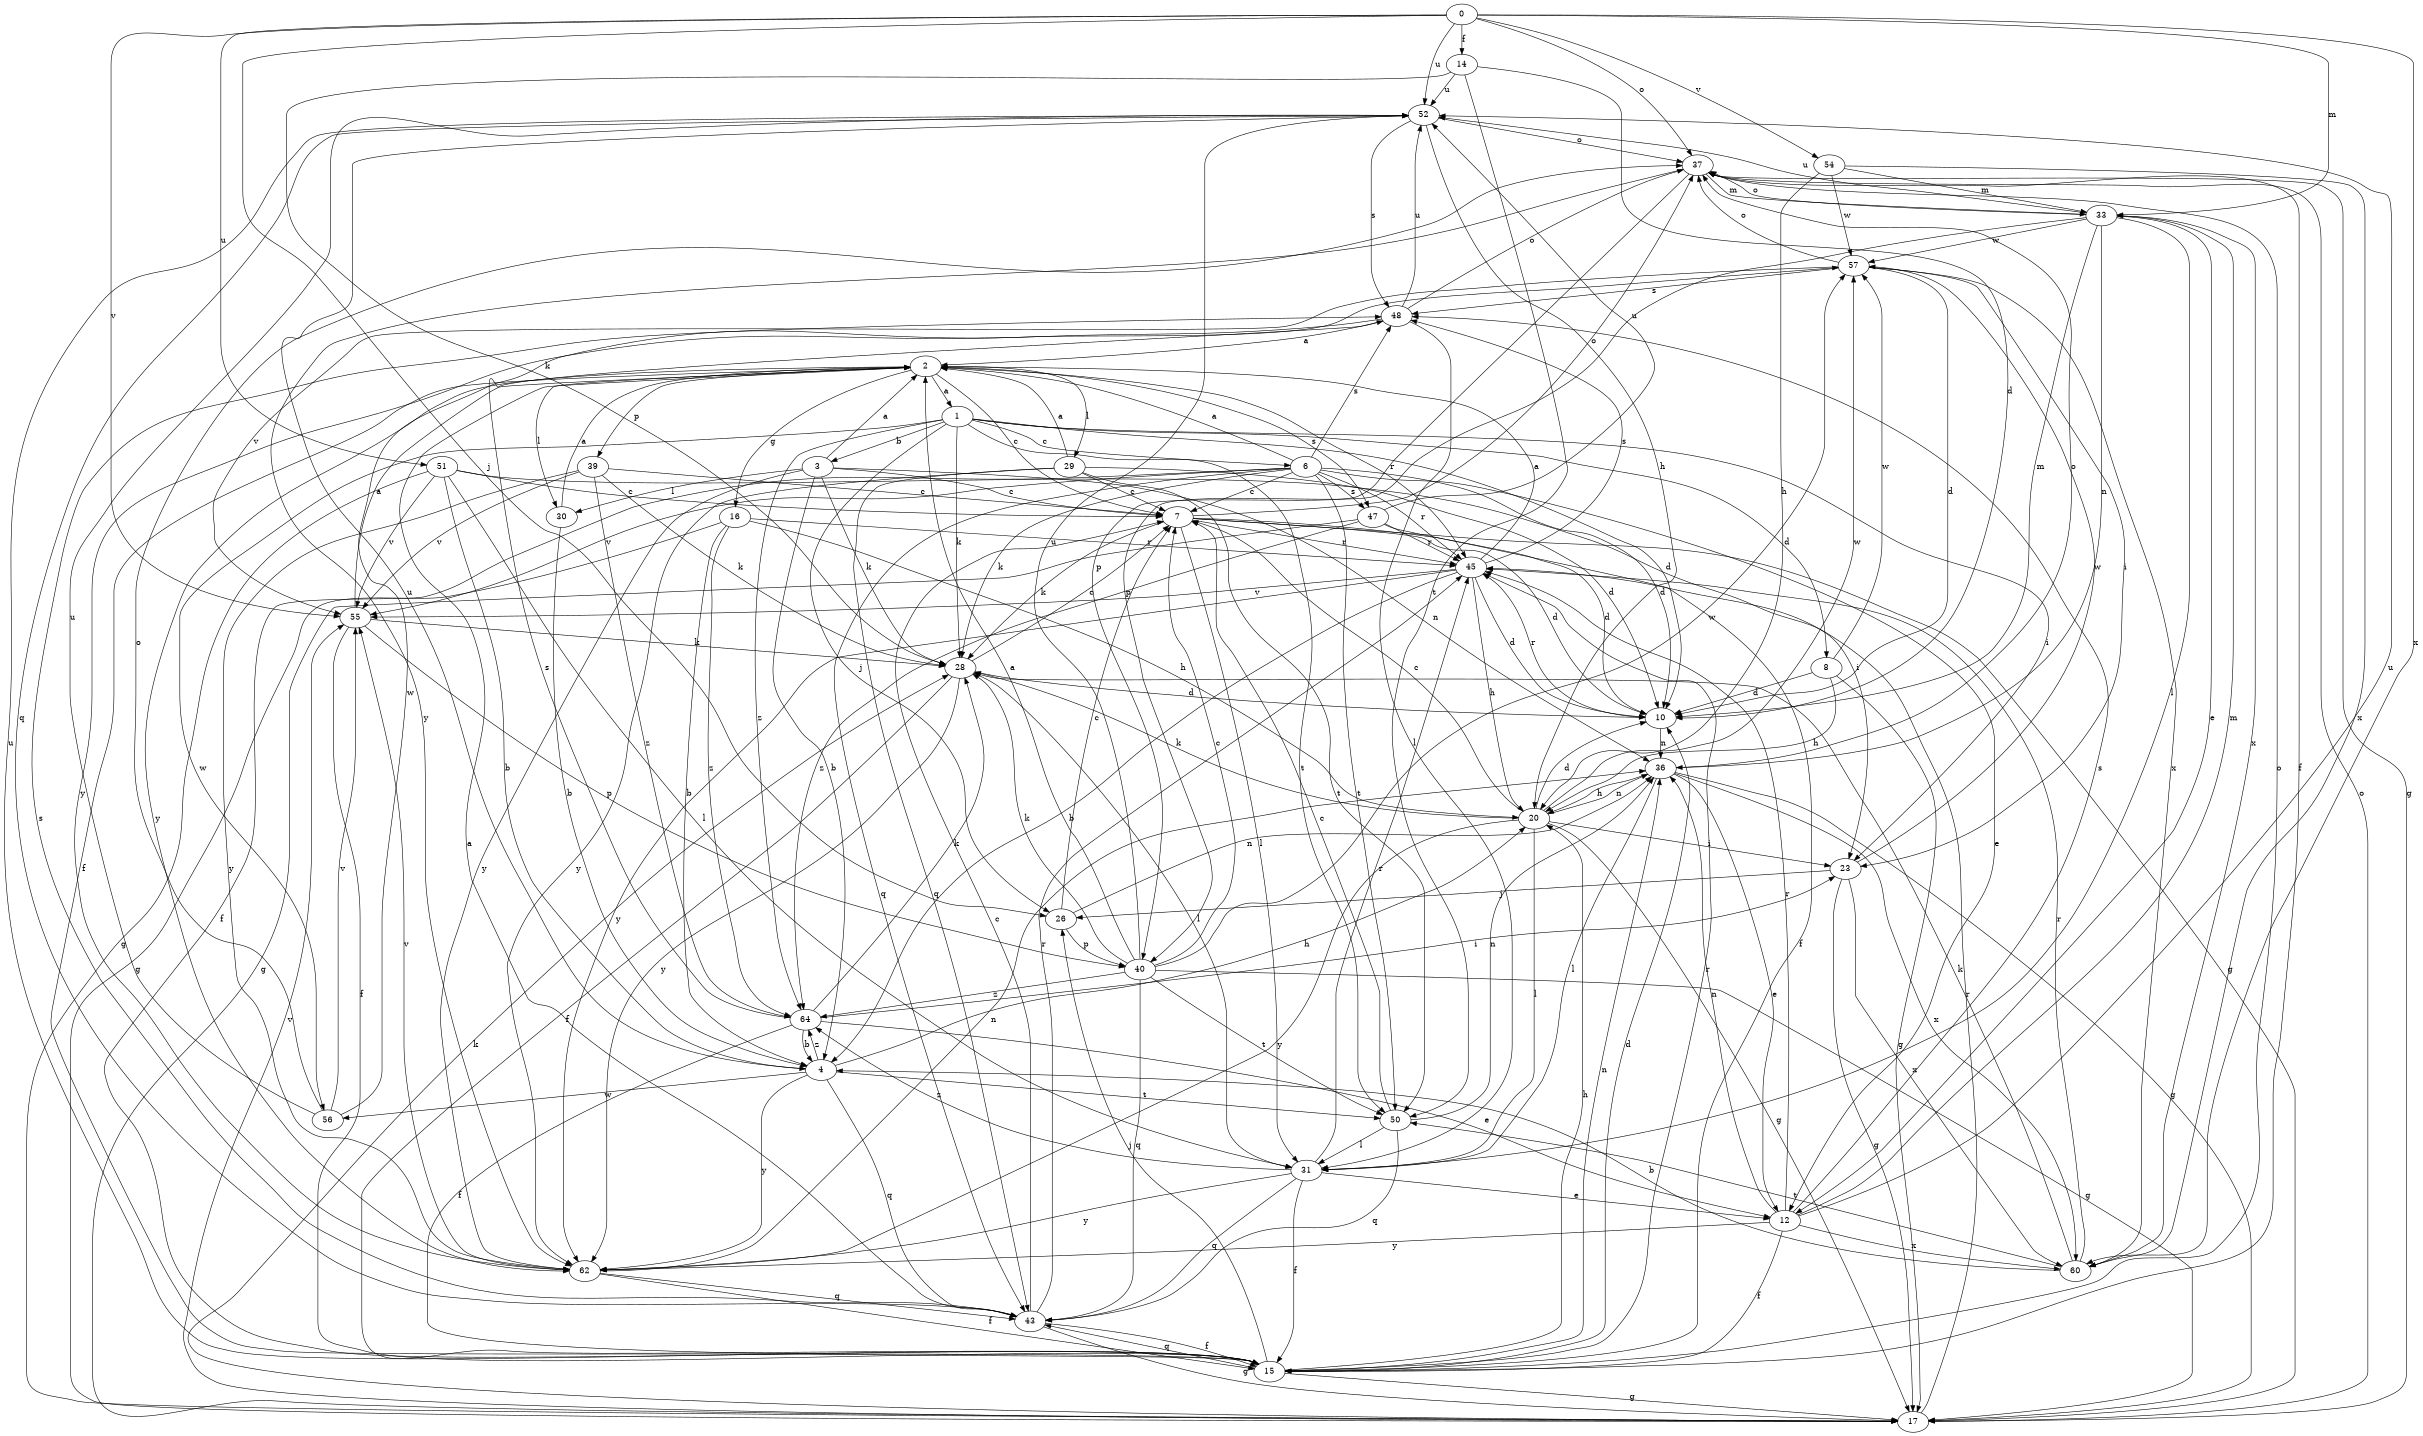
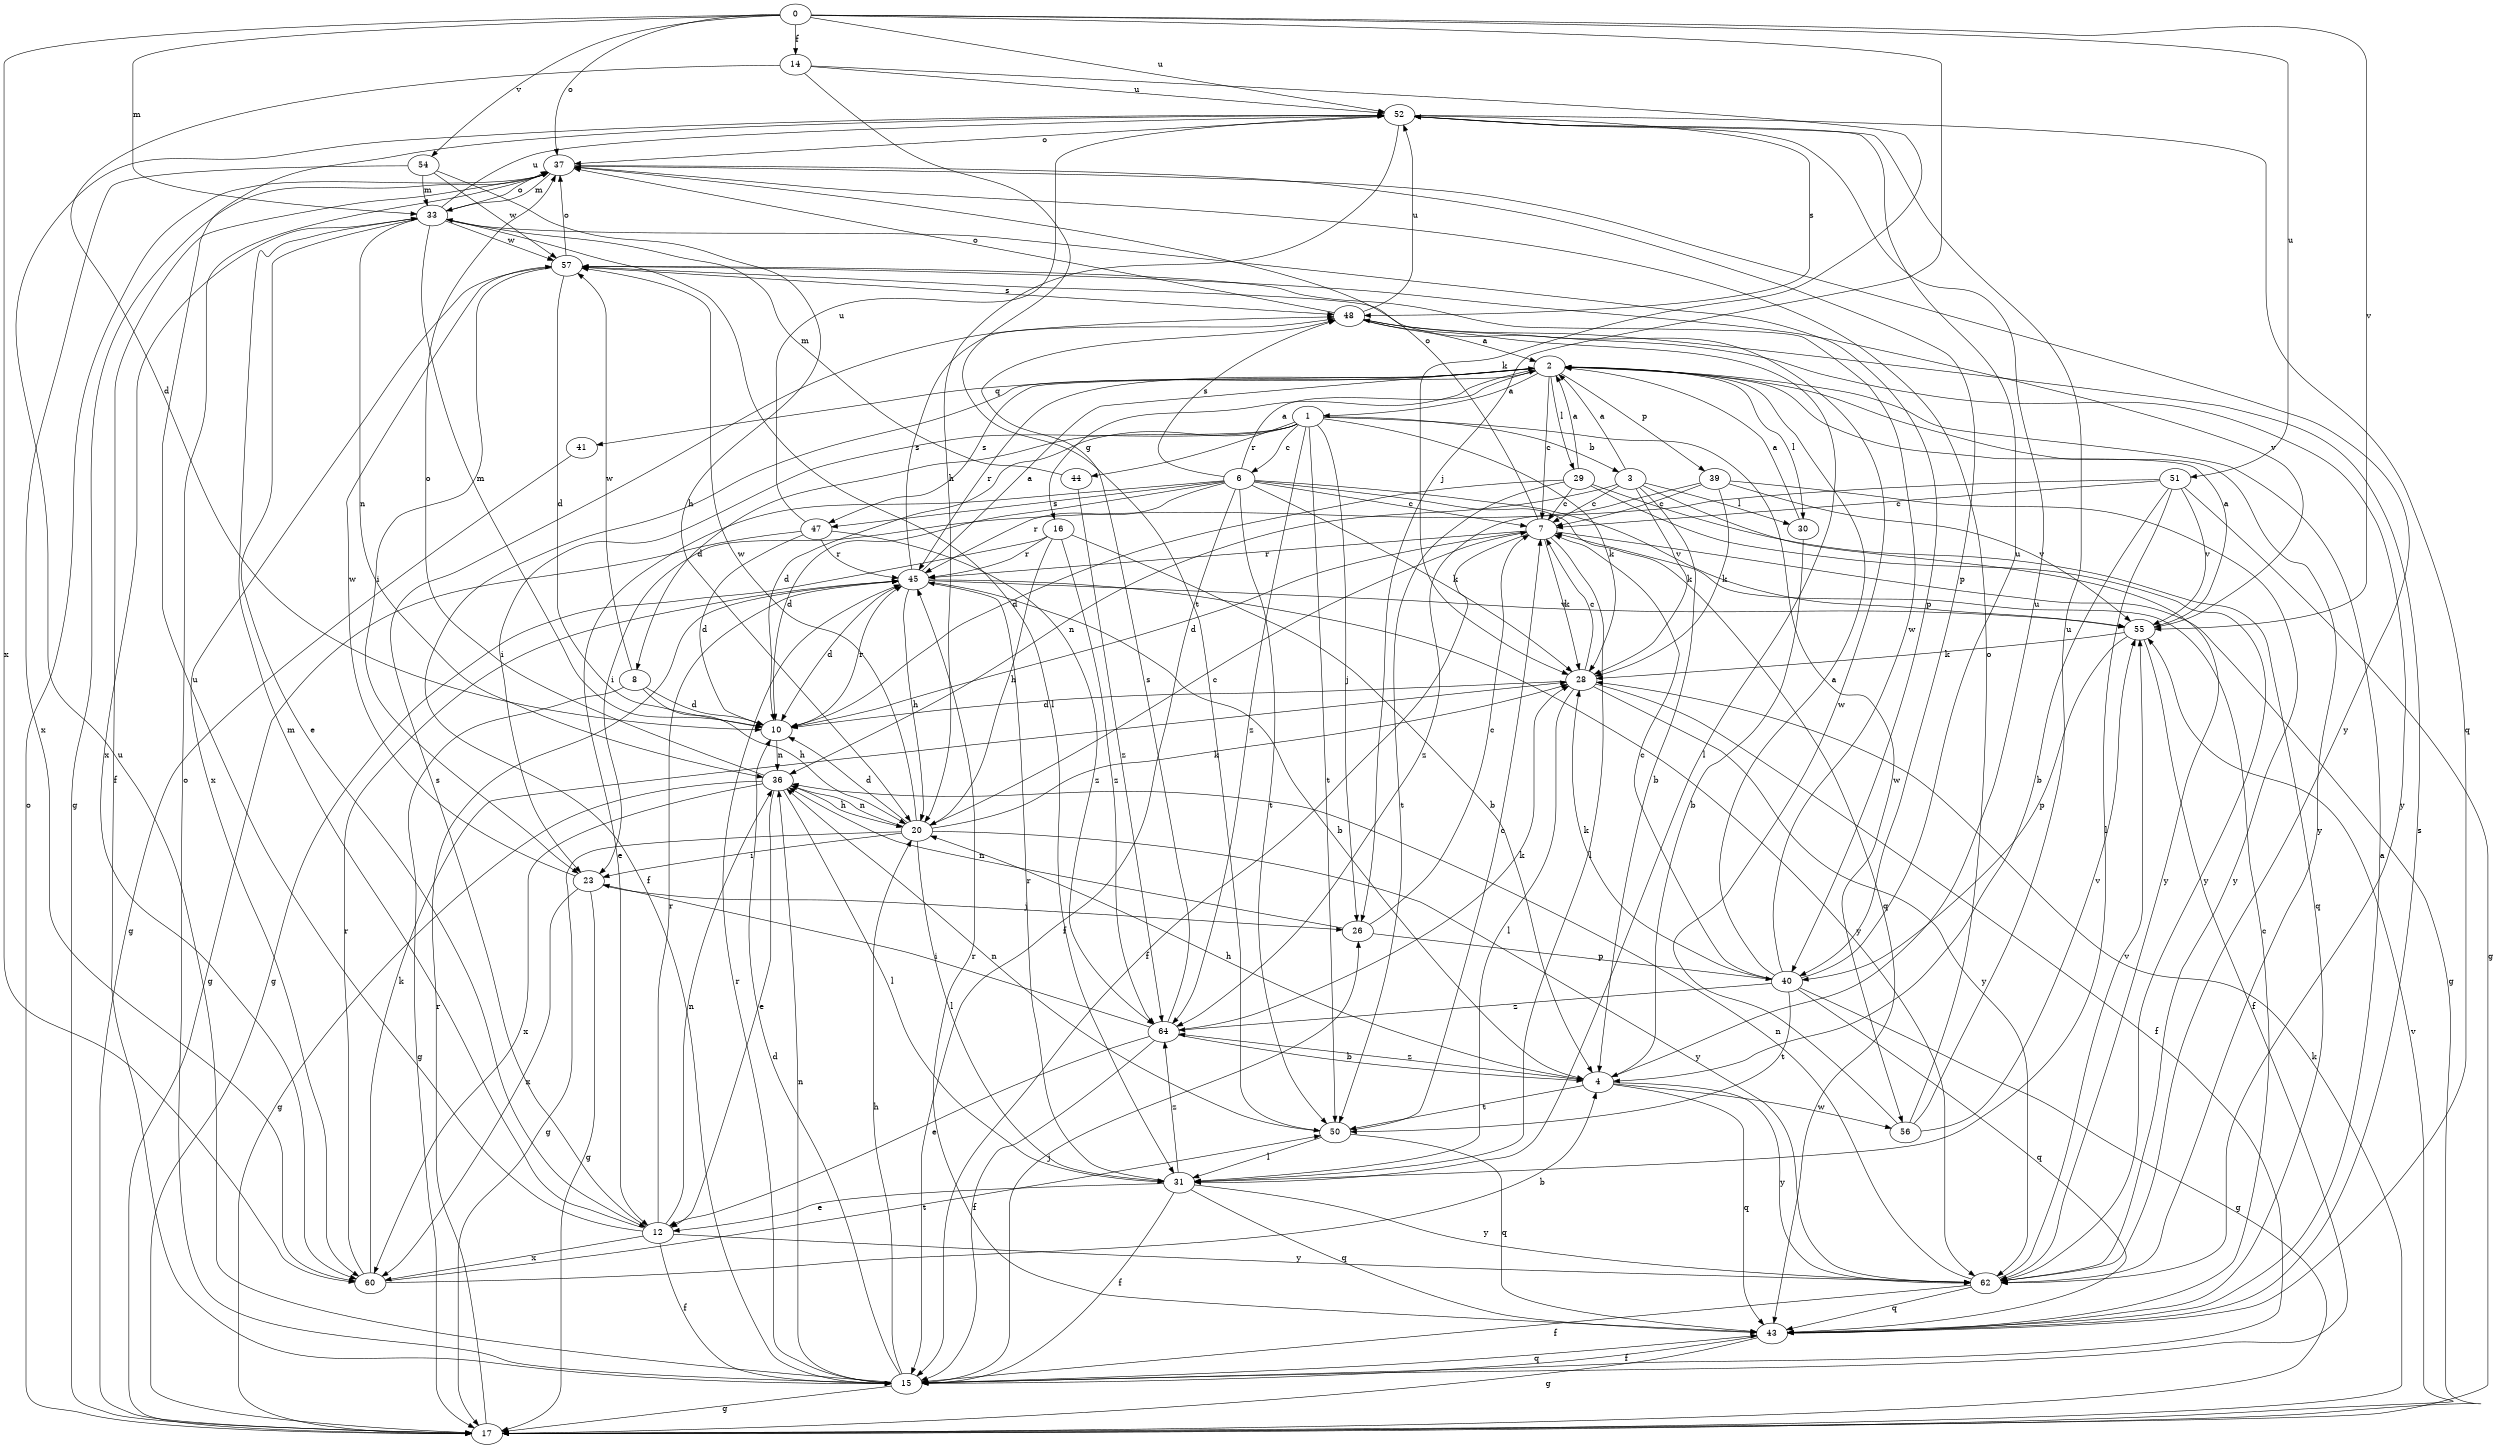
none -> (582, 448)
none -> (1076, 479)
